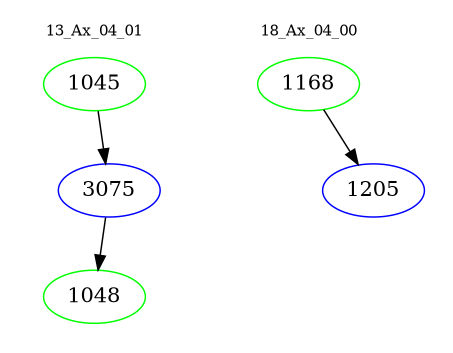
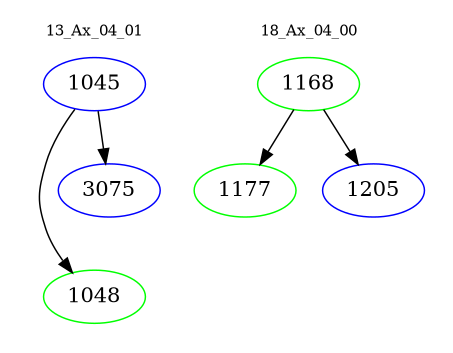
(94, 84) -> (94, 84)
none -> (245, 190)
(103, 236) -> (41, 183)
